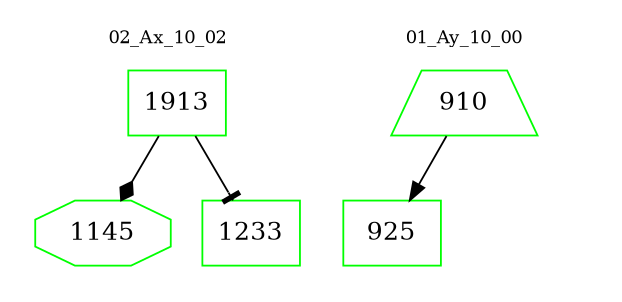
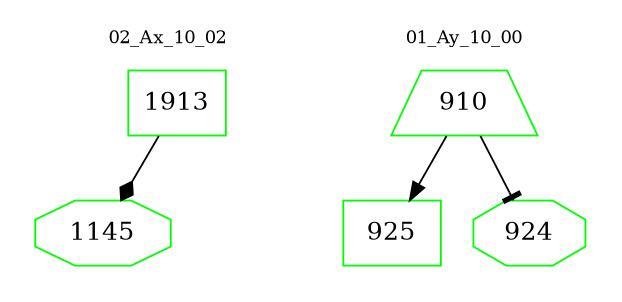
(251, 233) -> none
none -> (529, 233)
